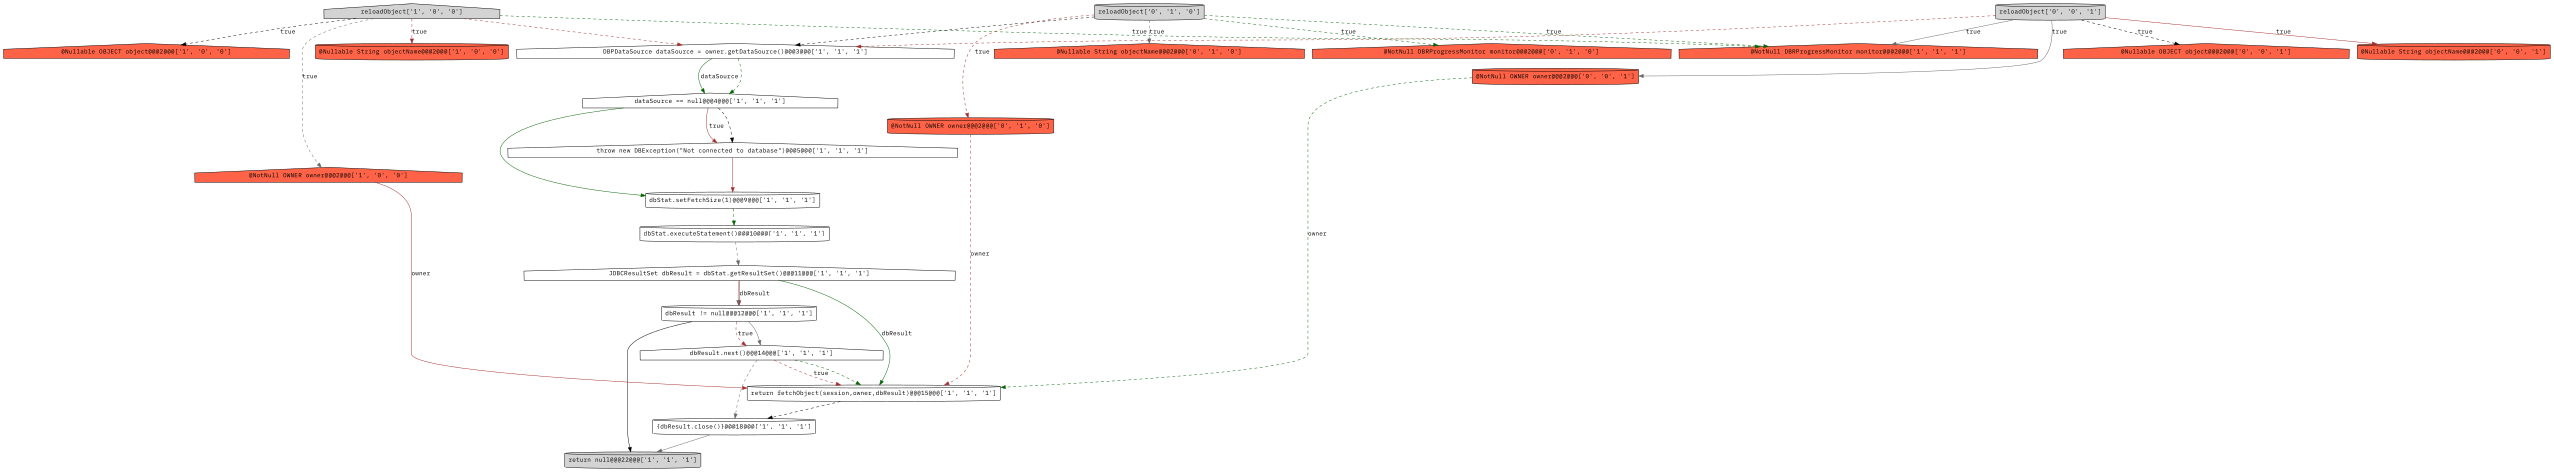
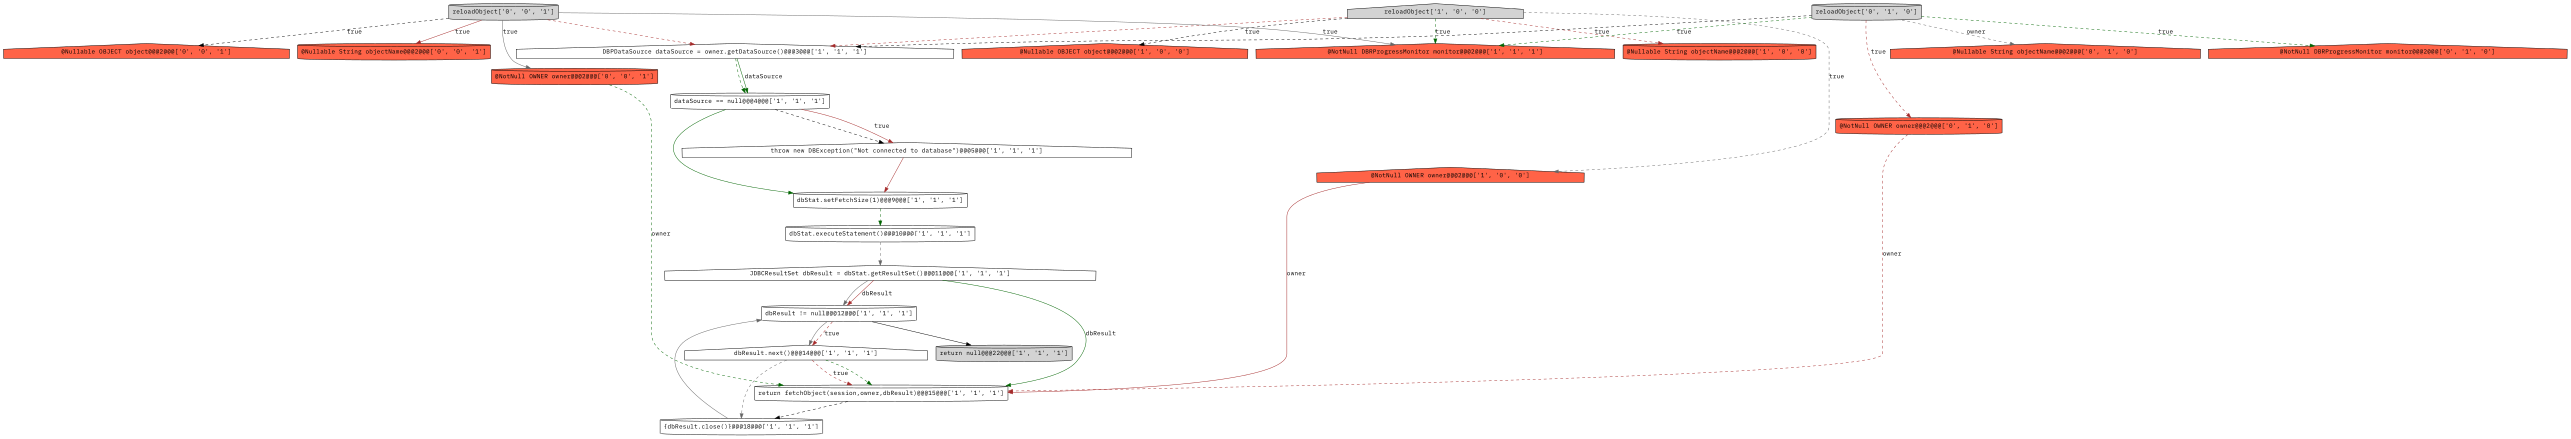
(1157, 32) -> (1976, 32)
(710, 101) -> (750, 101)
(686, 443) -> (677, 352)
